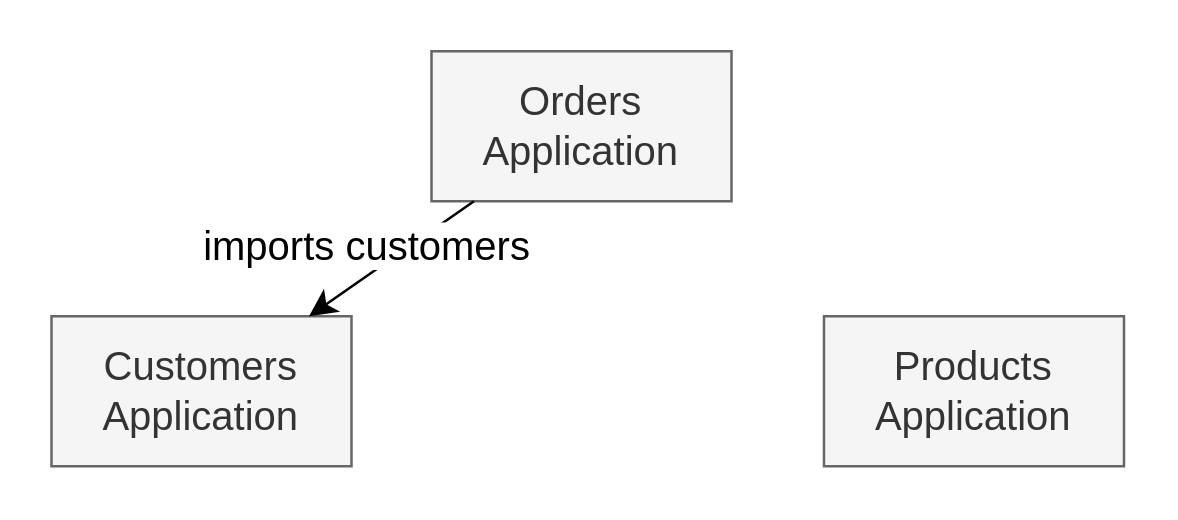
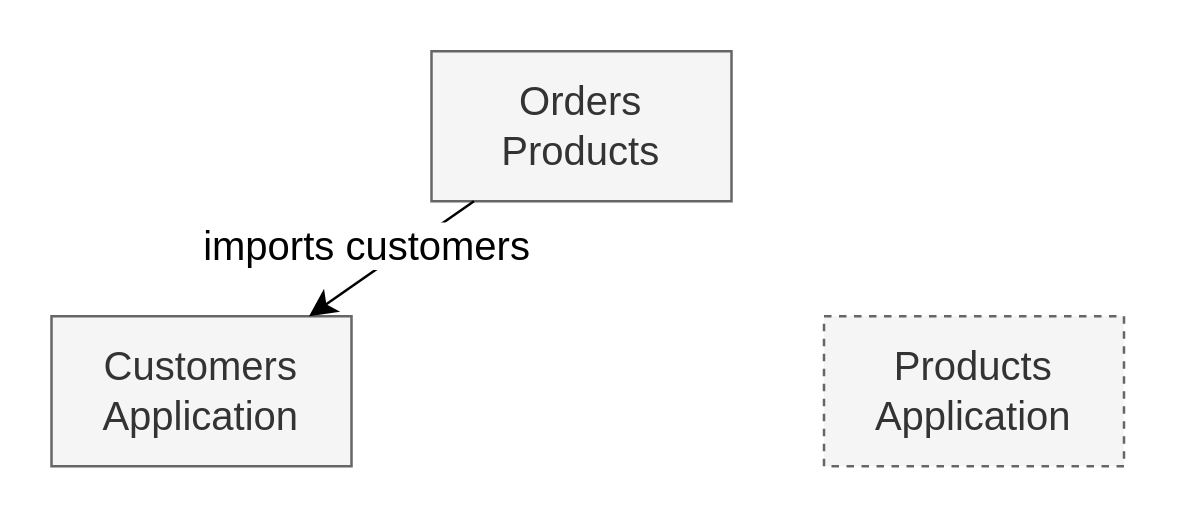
(581, 126) -> (581, 126)
(974, 391) -> (974, 391)
